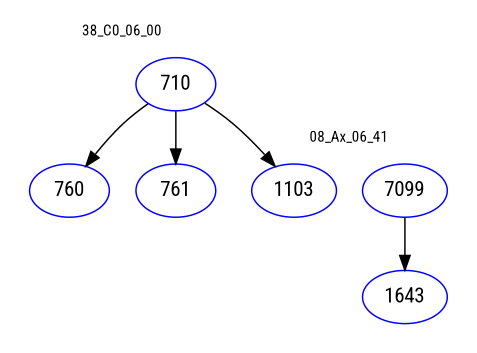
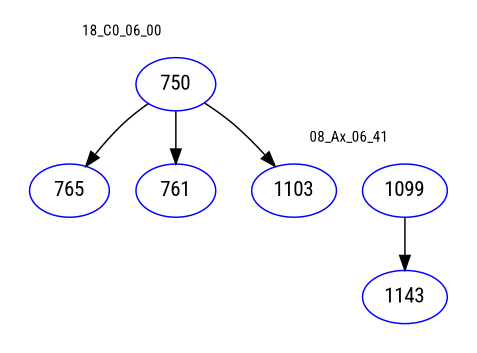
(123, 32) -> (123, 32)
(176, 84) -> (176, 84)
(69, 191) -> (69, 191)
(405, 191) -> (405, 191)
(405, 297) -> (405, 297)
